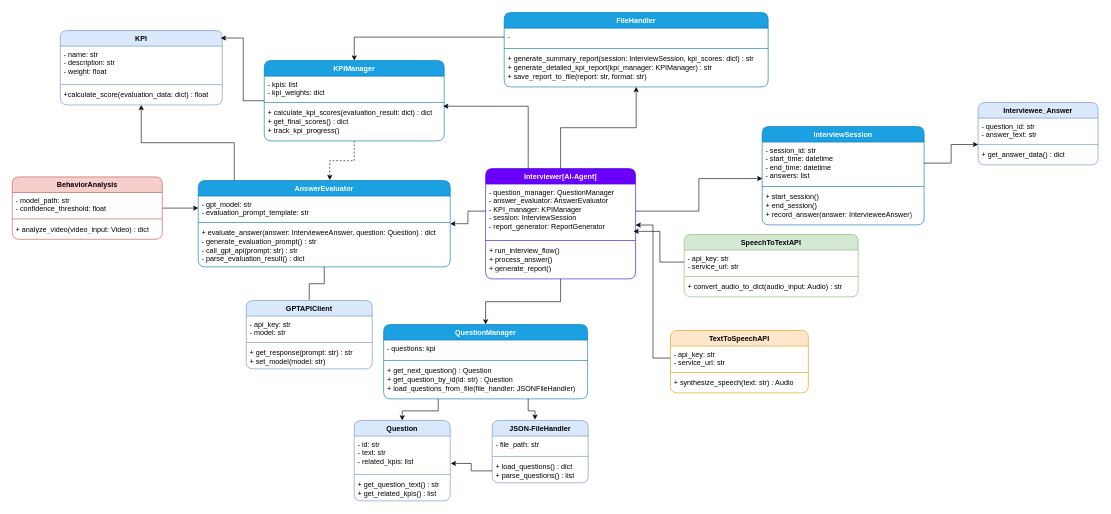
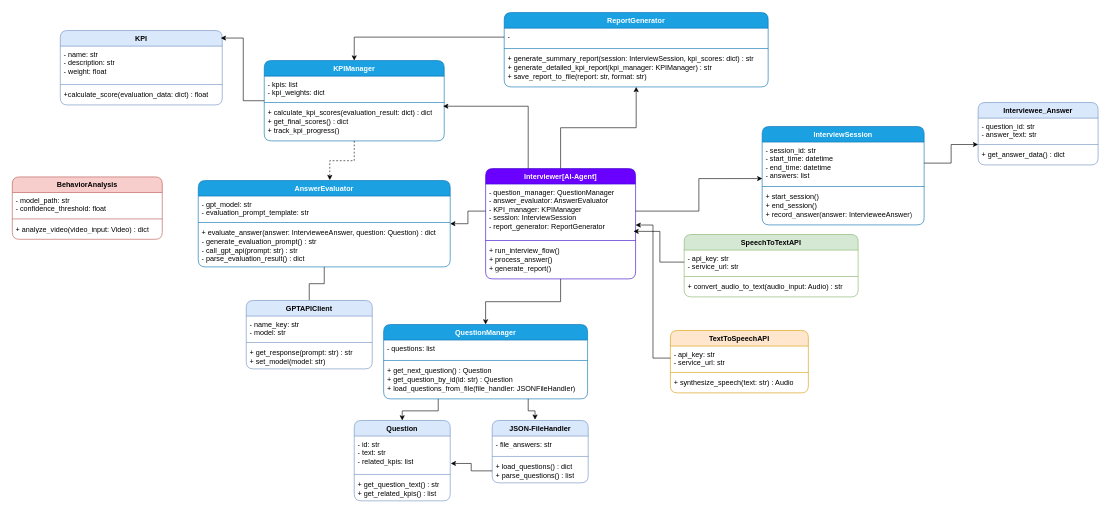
(636, 21) -> (636, 21)
(141, 143) -> none
(192, 208) -> none
(772, 292) -> (772, 292)
(274, 329) -> (277, 329)
(415, 348) -> (416, 348)
(523, 444) -> (530, 444)
